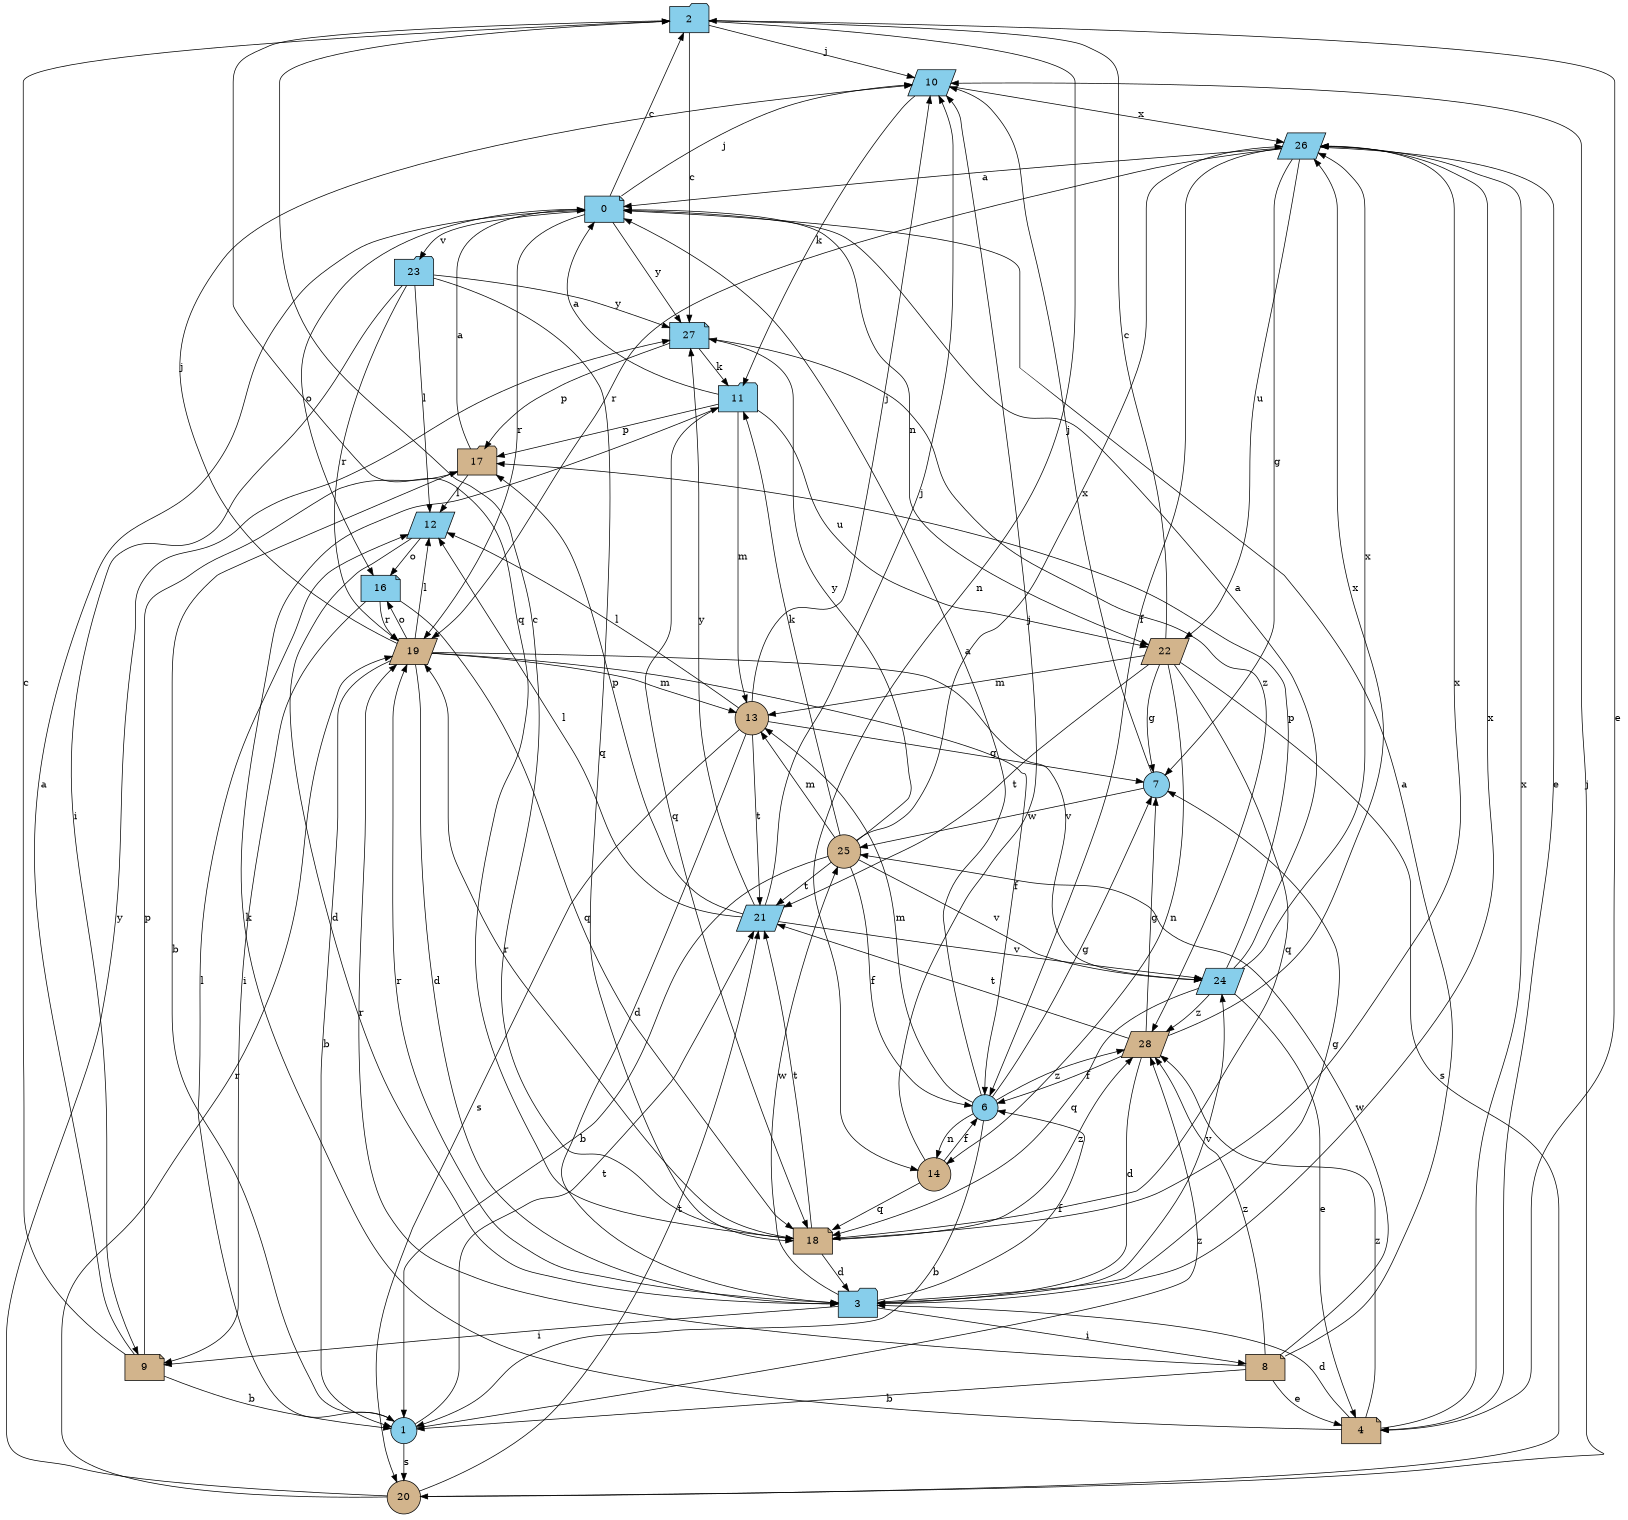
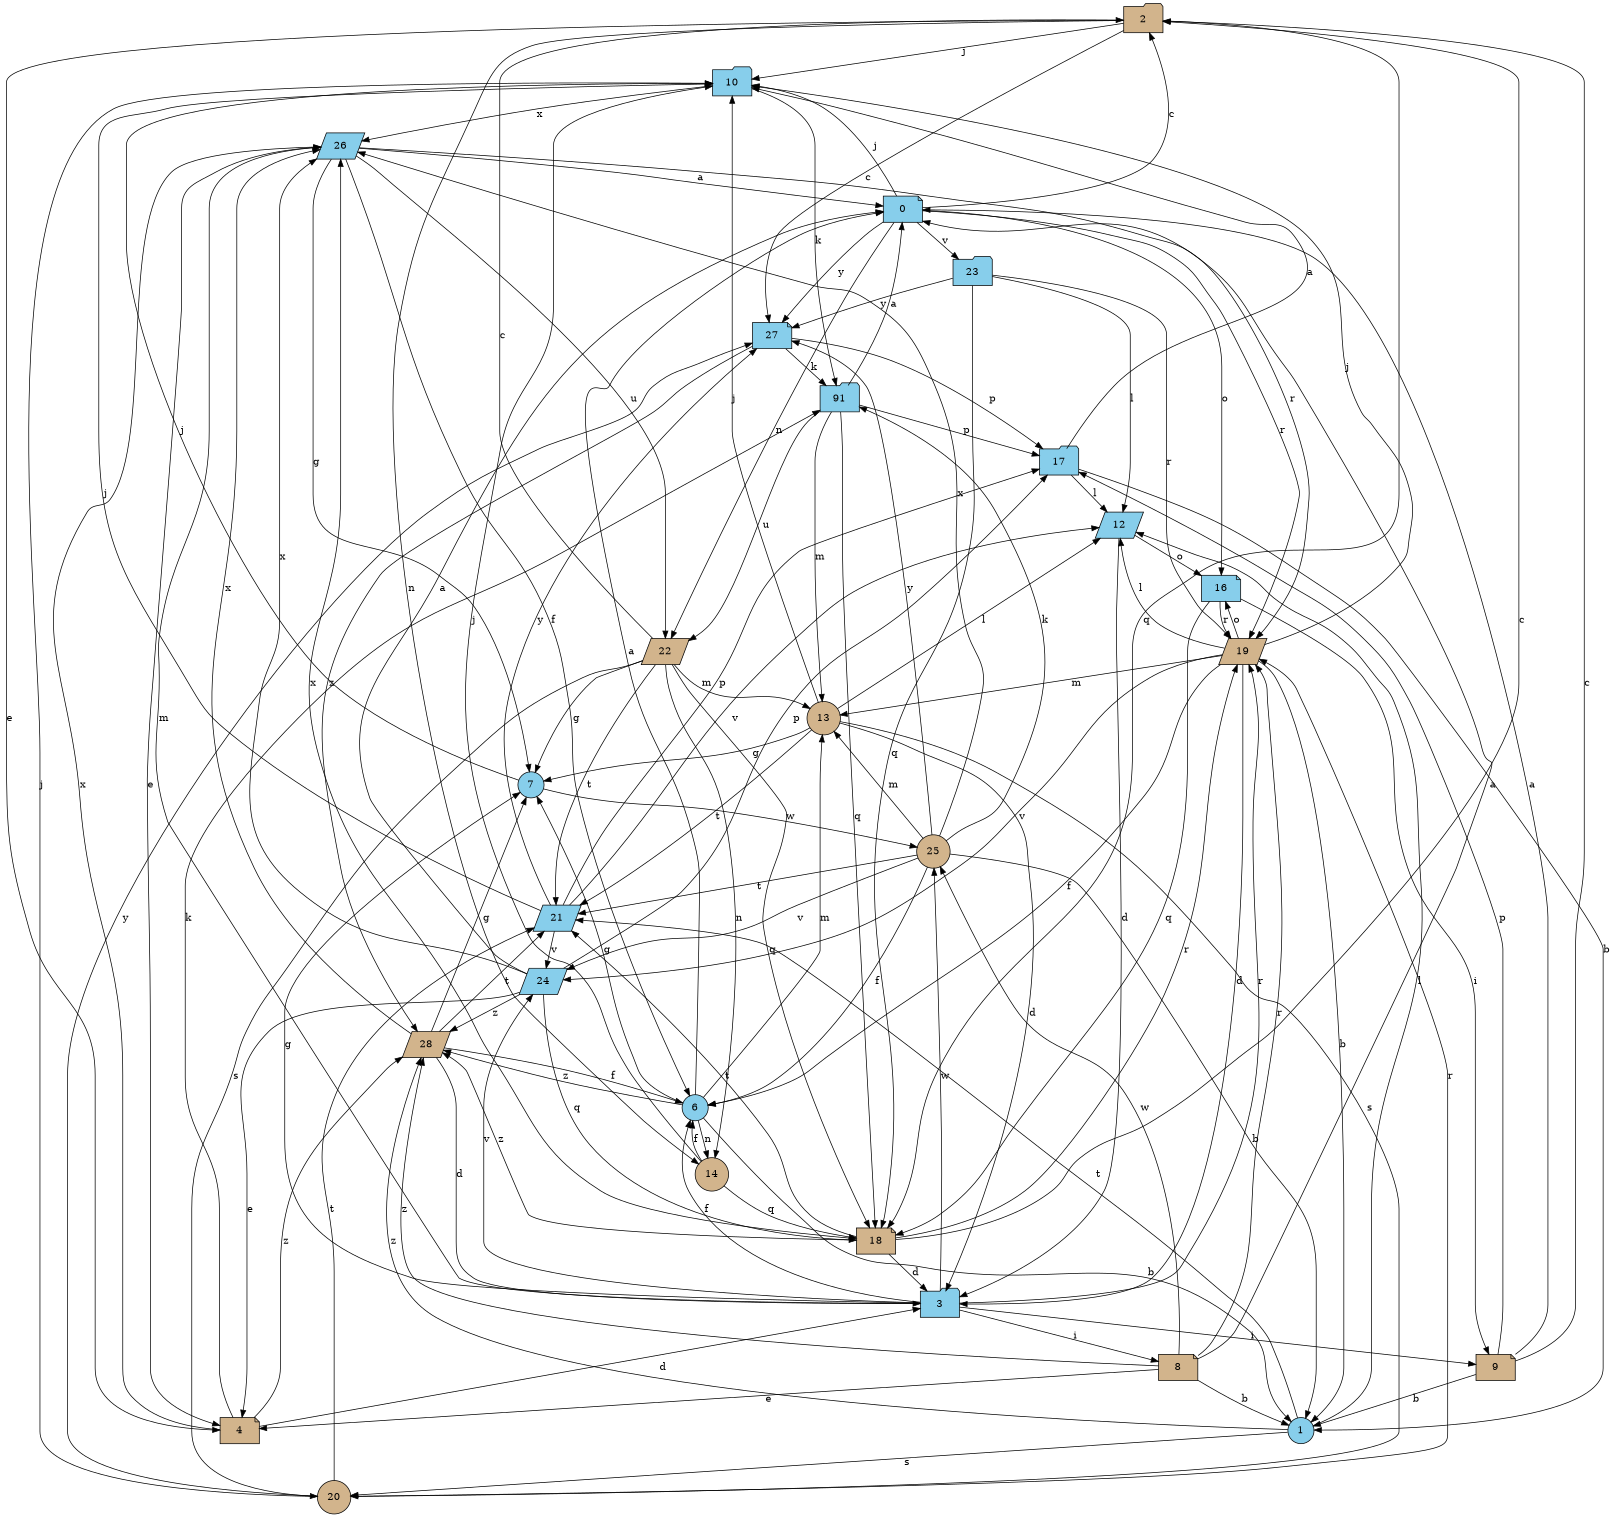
(689, 20) -> (1143, 20)
(932, 83) -> (732, 83)
(457, 295) -> (1195, 208)
(738, 399) -> (840, 399)
(477, 462) -> (1059, 462)
(564, 718) -> (735, 718)
(1491, 718) -> (164, 718)
(73, 744) -> none
